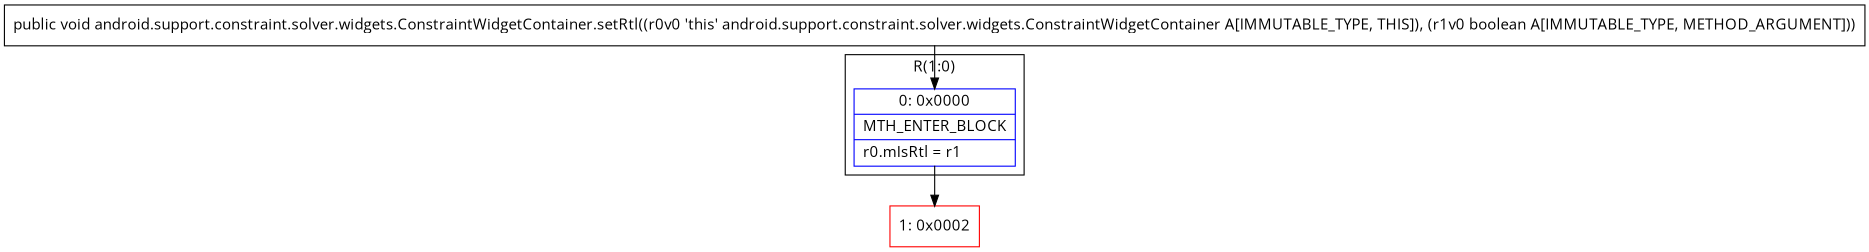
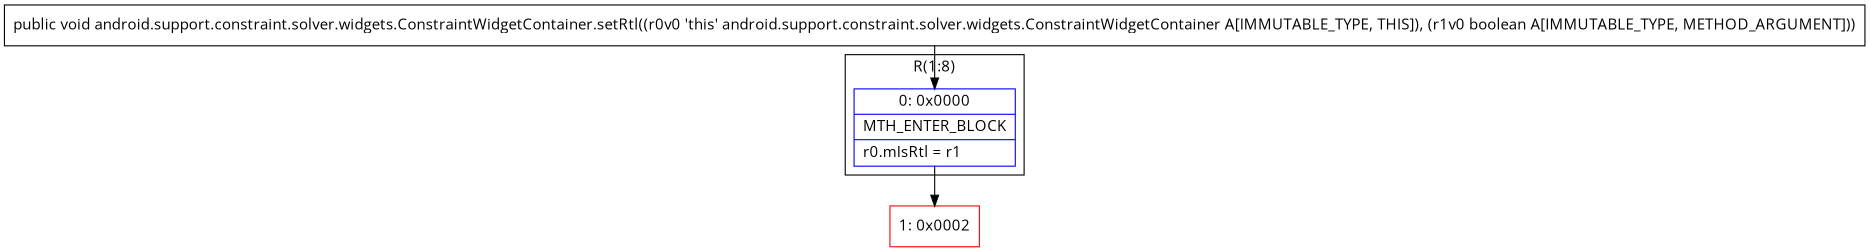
(935, 67) -> (935, 67)
